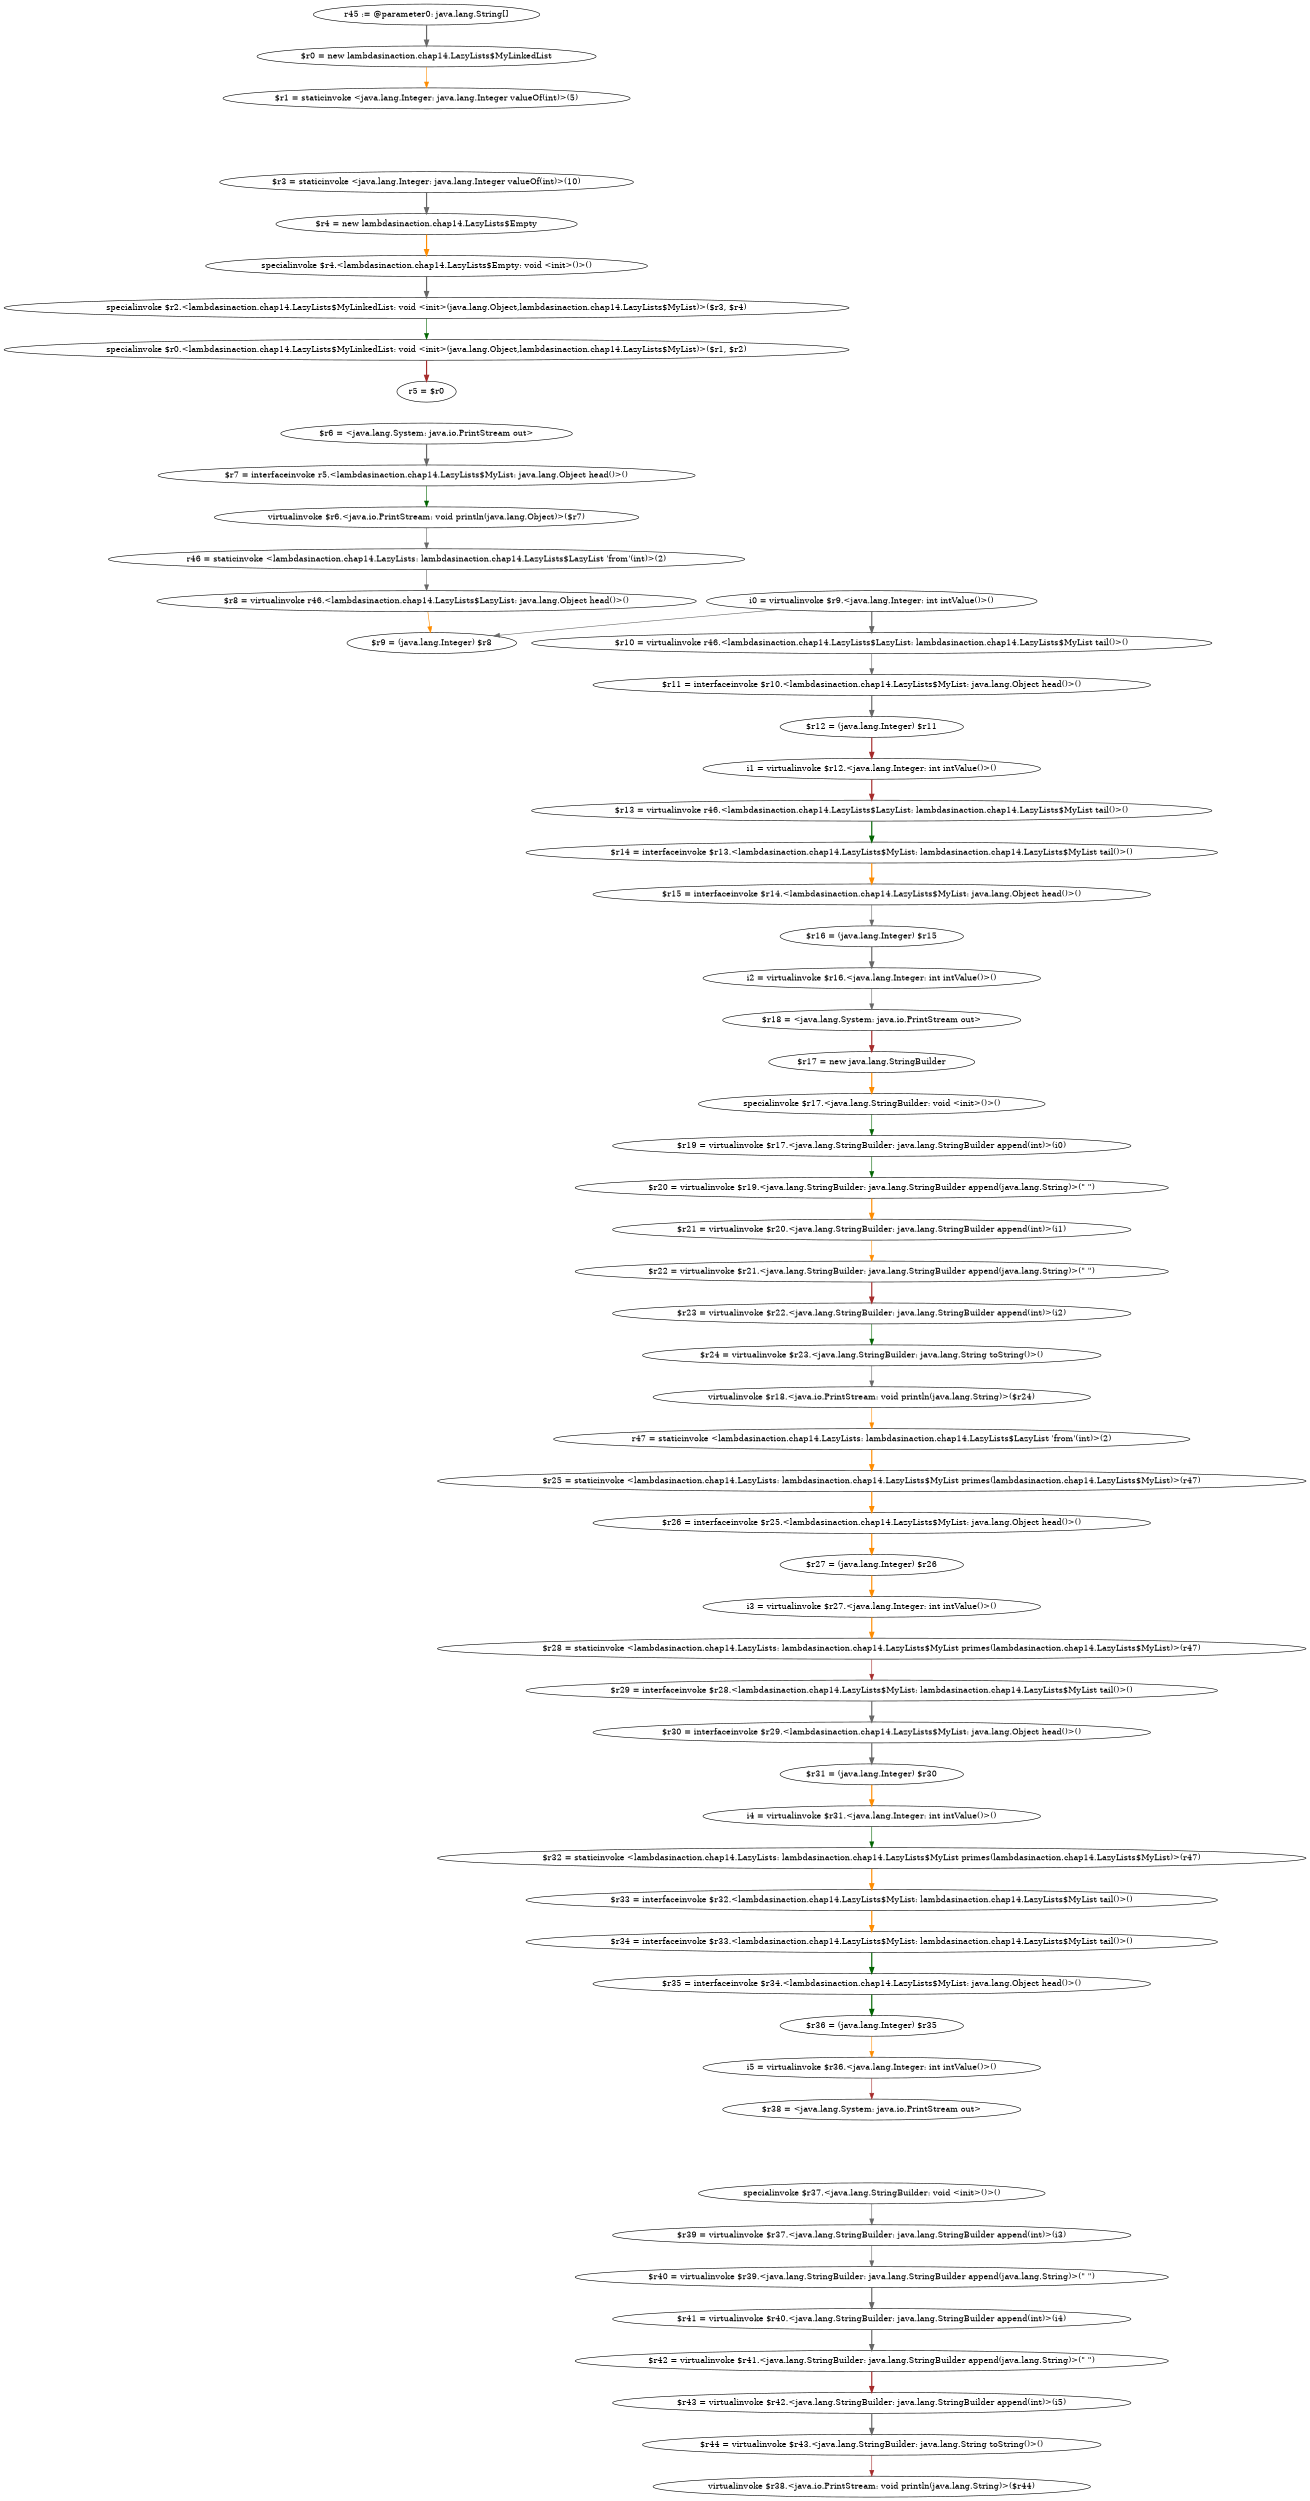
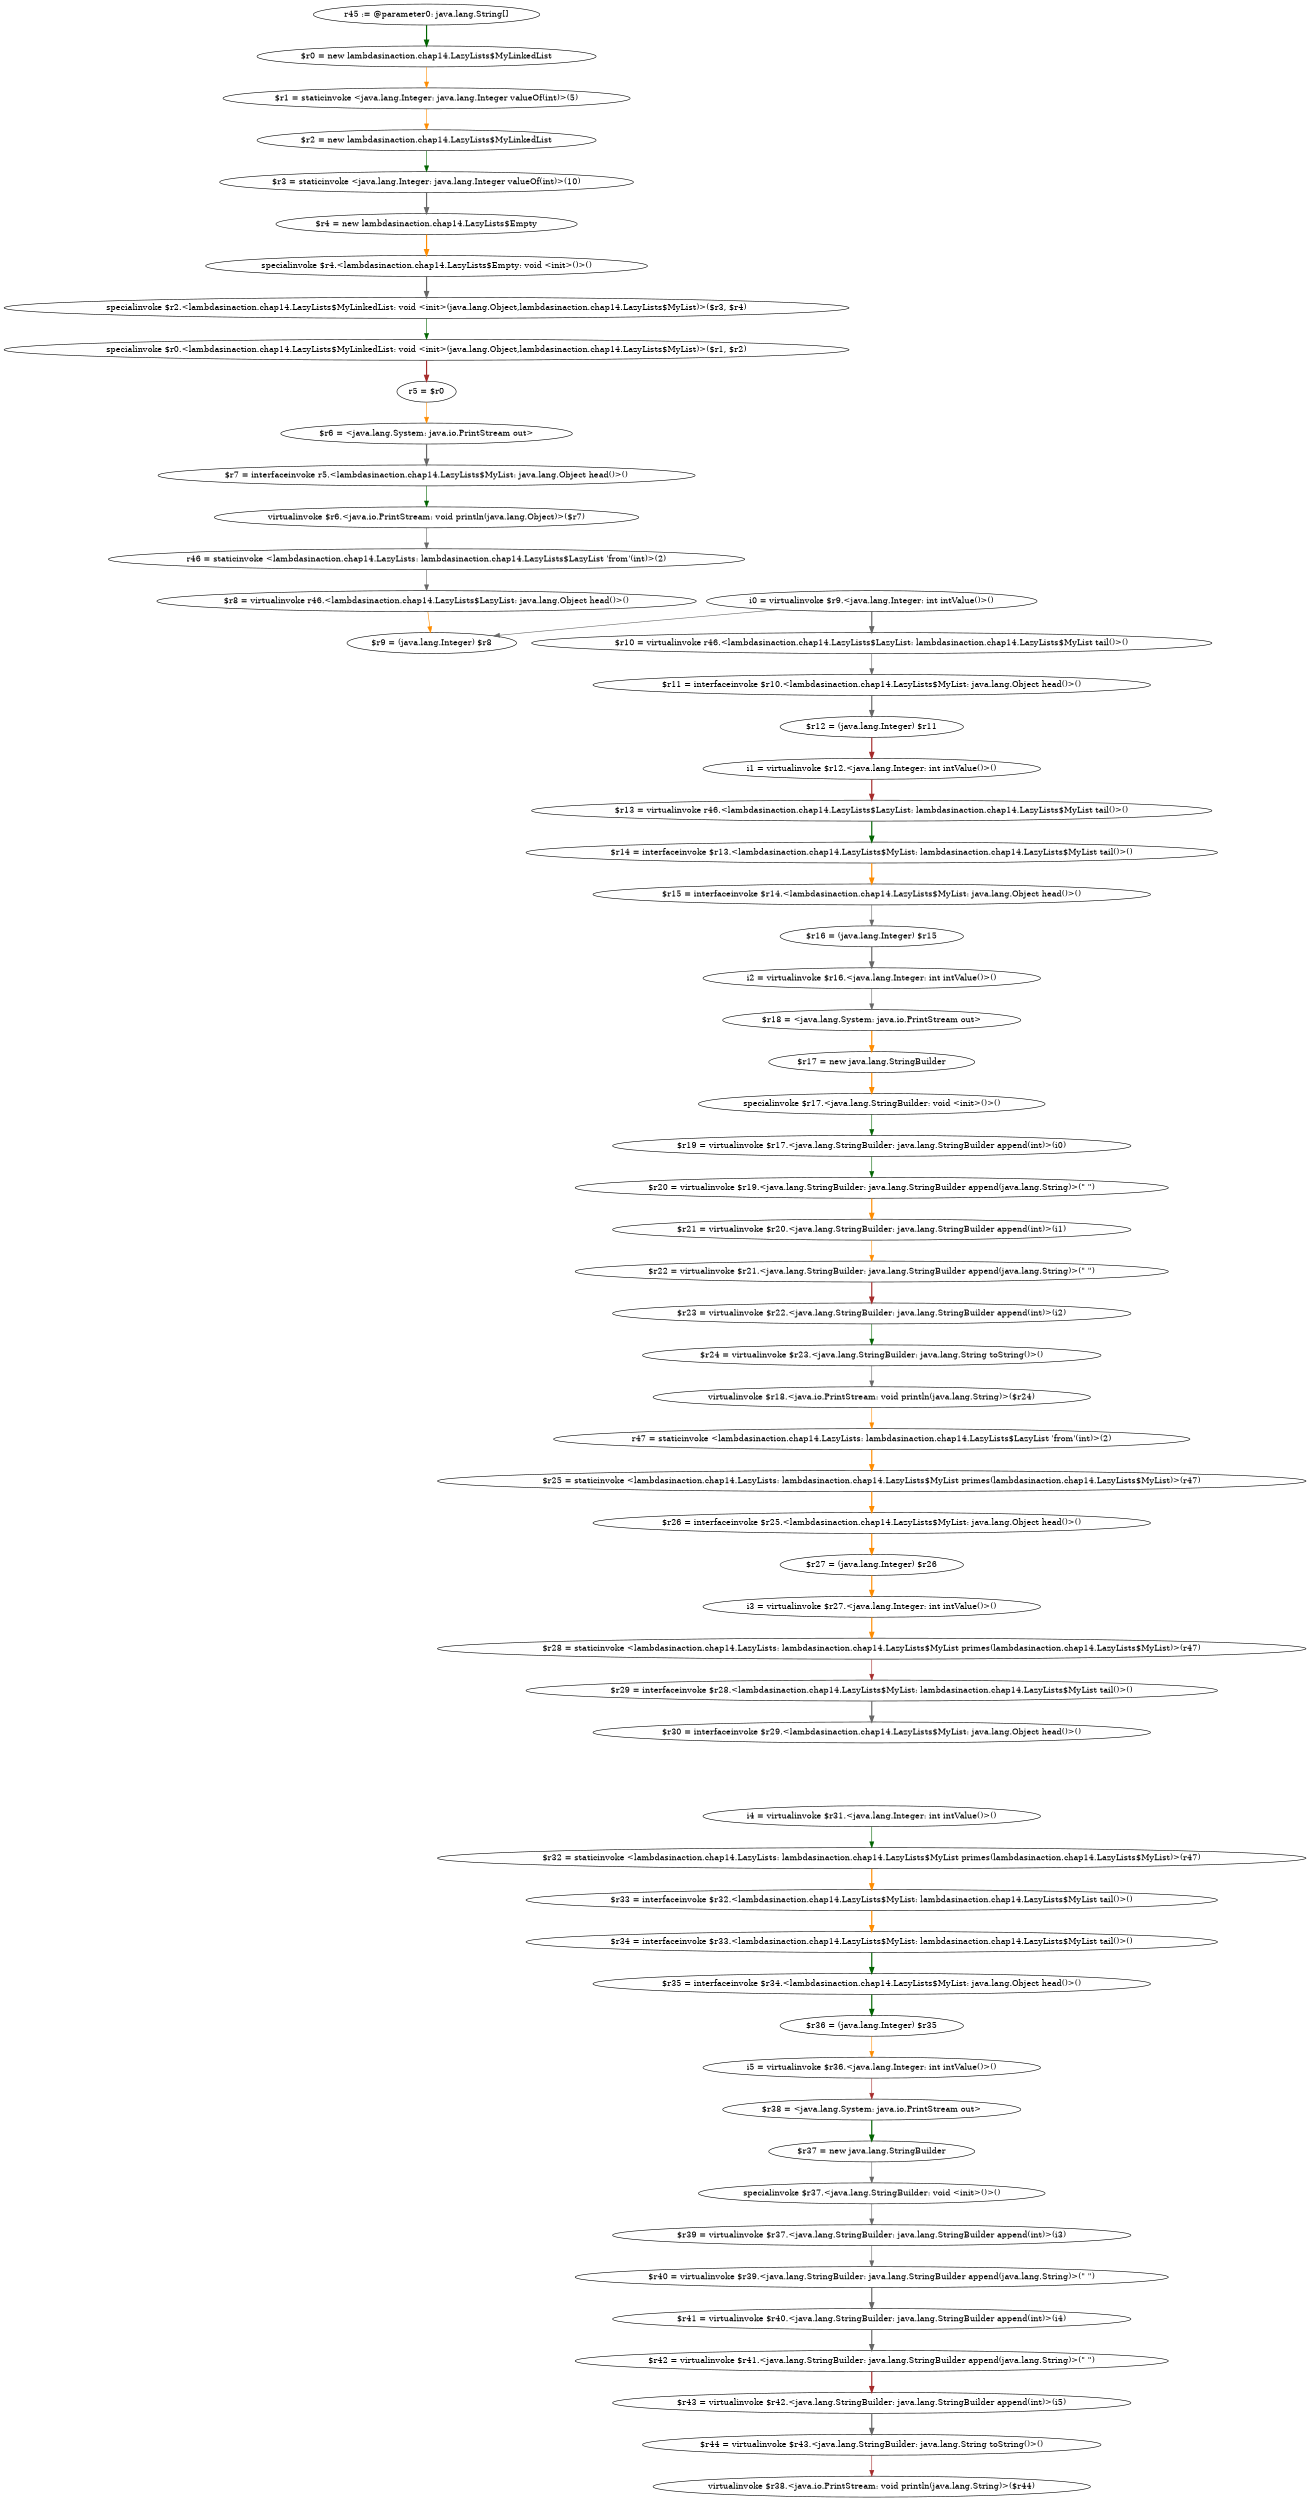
(427, 33) -> (427, 33)
none -> (427, 140)
none -> (427, 410)
(872, 1038) -> (872, 1038)
(872, 1774) -> none
none -> (872, 2151)
